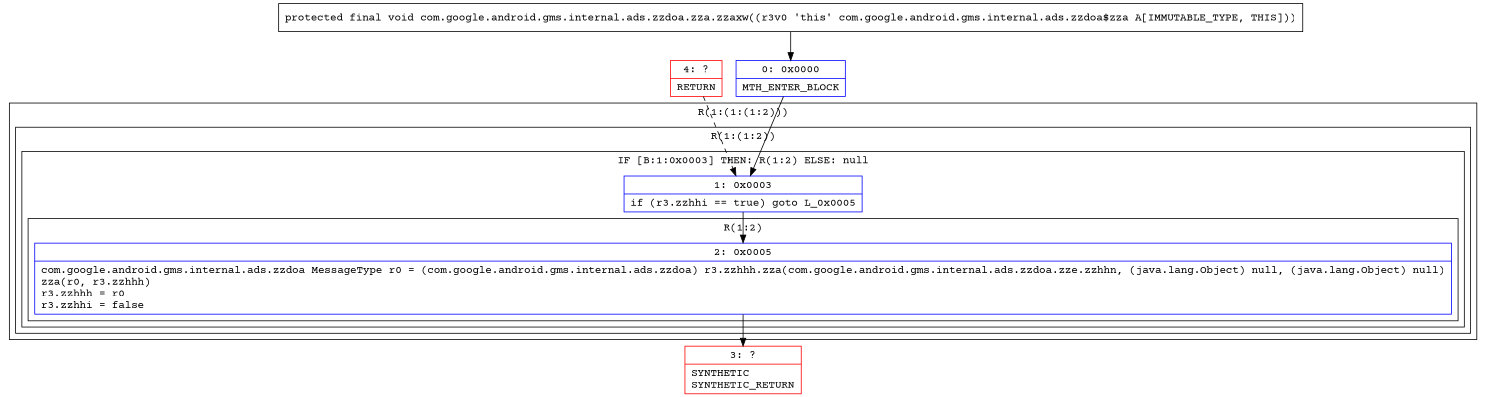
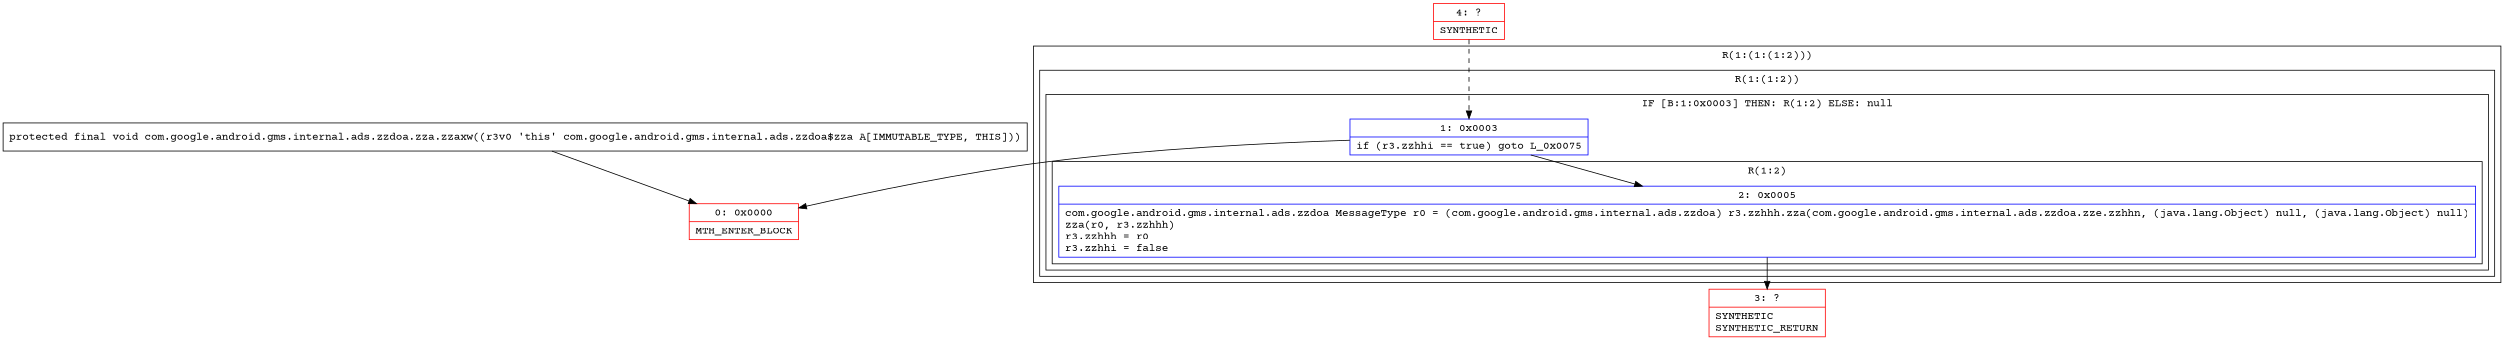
(791, 78) -> (744, 222)
(696, 87) -> (1469, 30)
(768, 132) -> (1104, 156)
(743, 203) -> (1469, 146)
